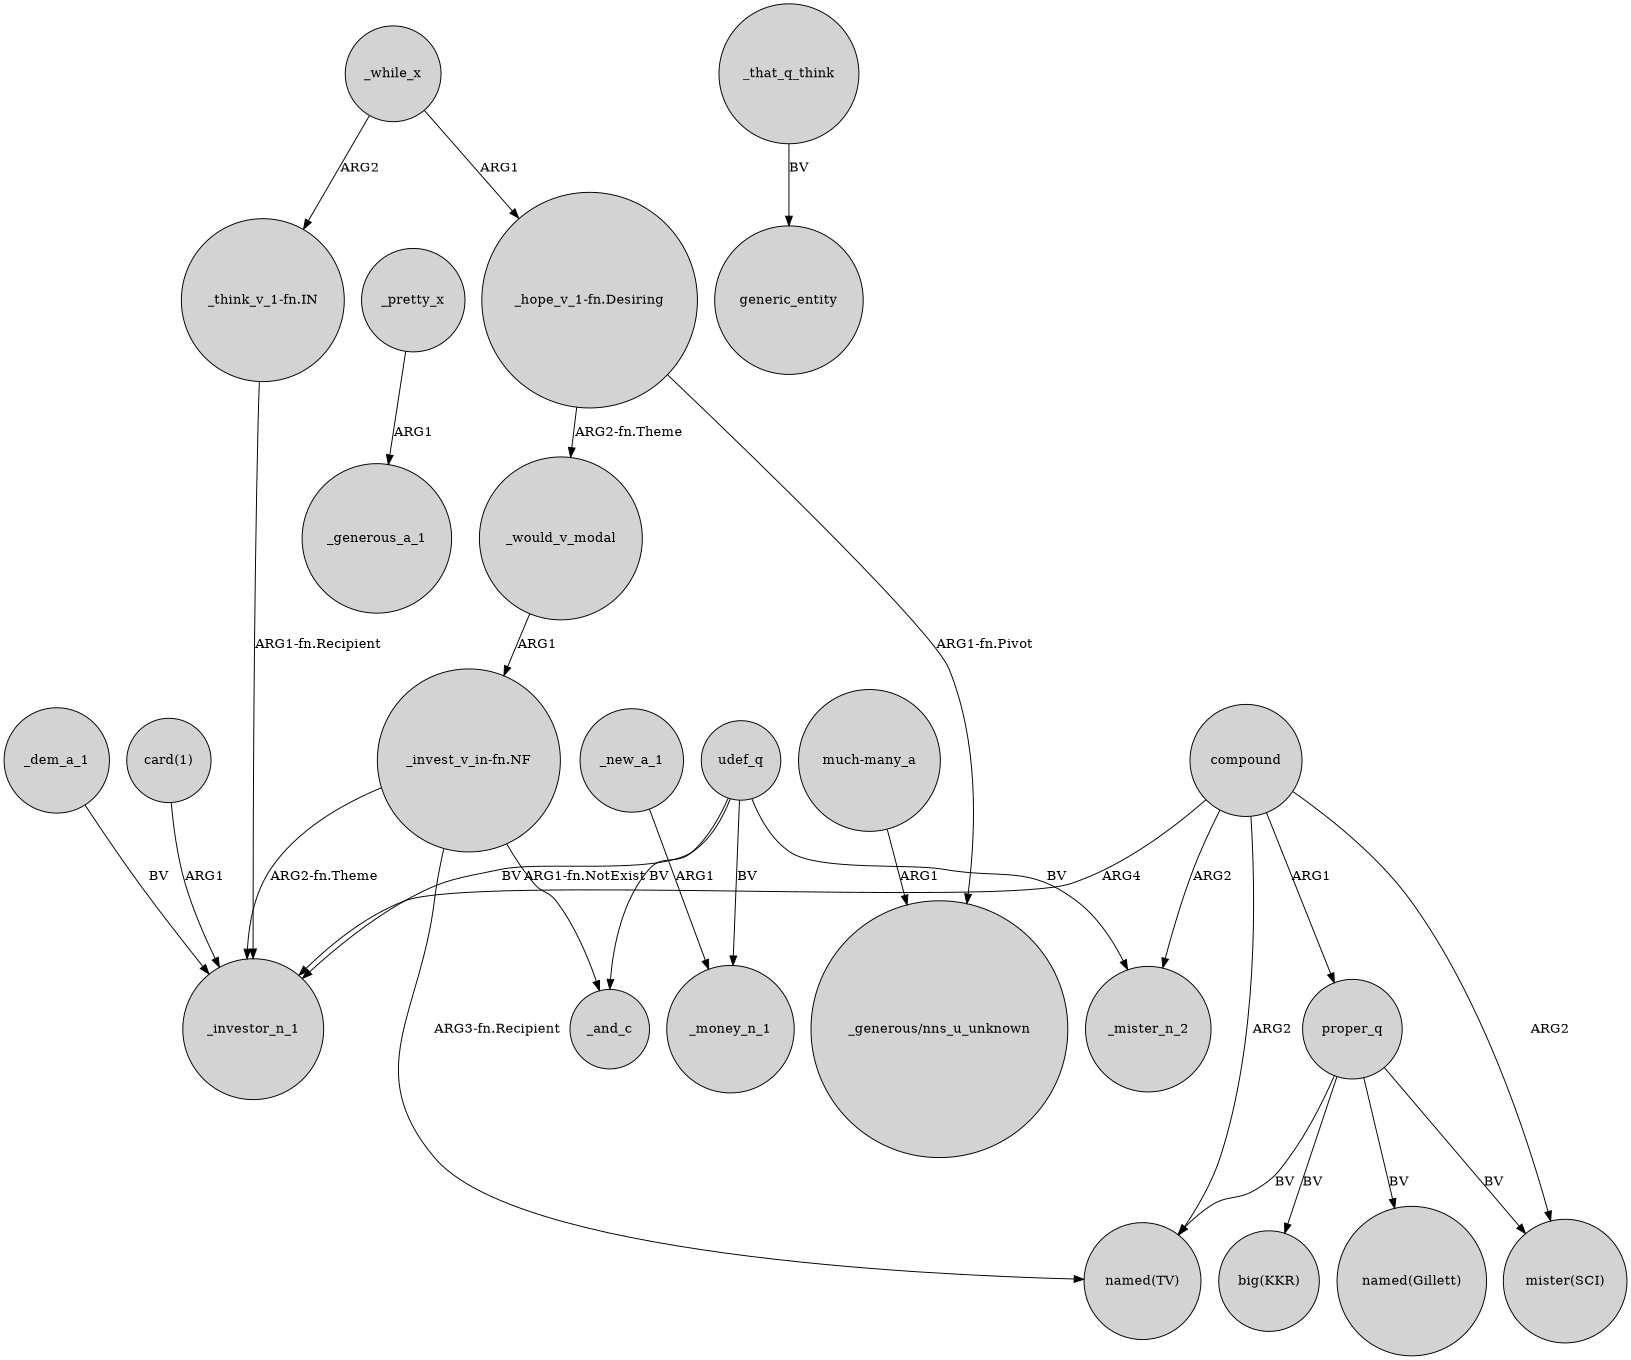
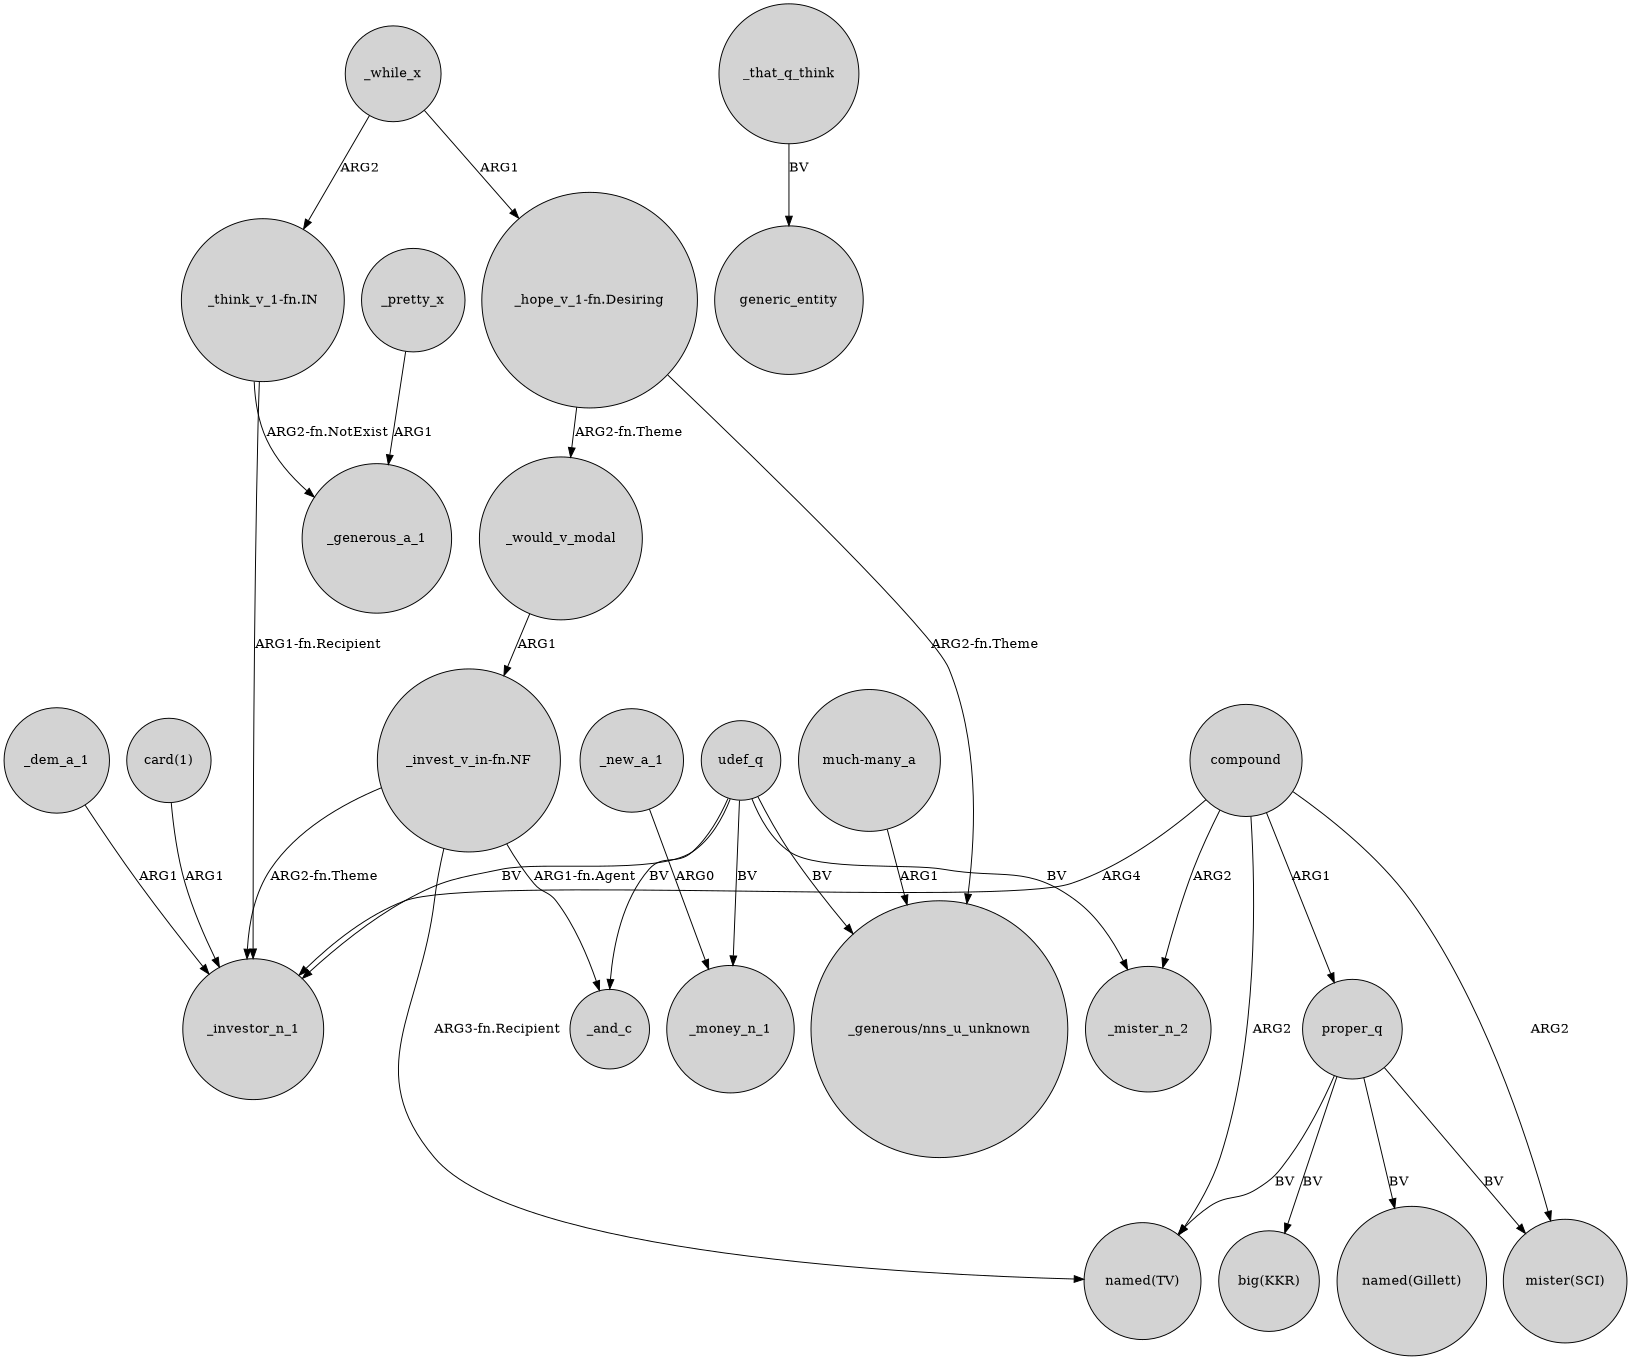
none -> (268, 442)
(985, 644) -> (985, 644)
none -> (798, 864)
(159, 876) -> (159, 876)
(585, 876) -> (585, 876)
(696, 876) -> (696, 876)
